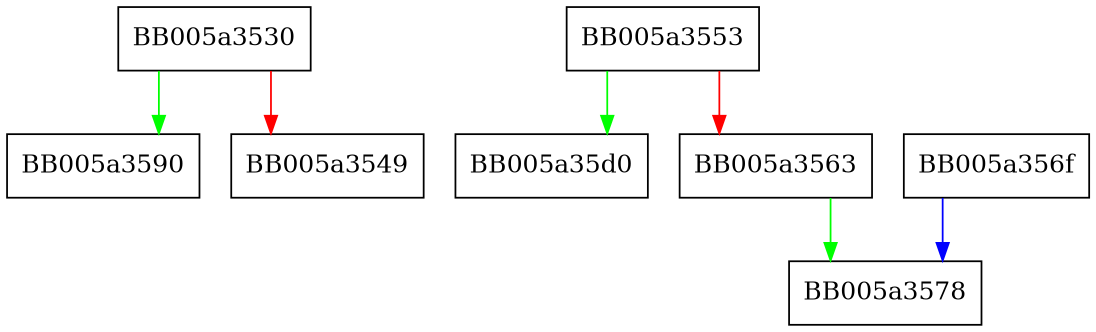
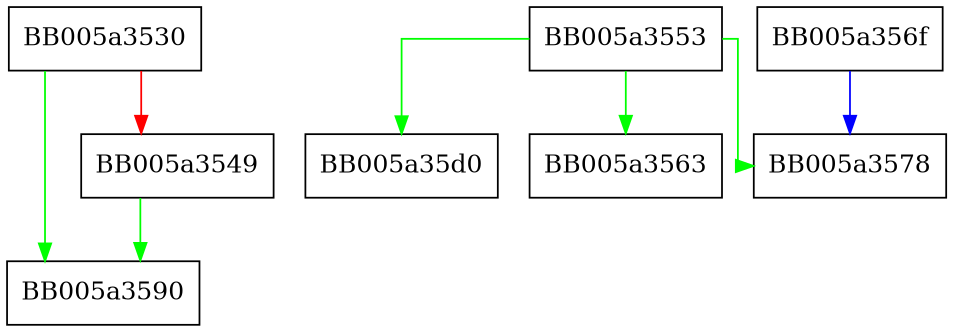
(719, 93) -> (626, 93)
none -> (140, 220)
(831, 220) -> (738, 95)
